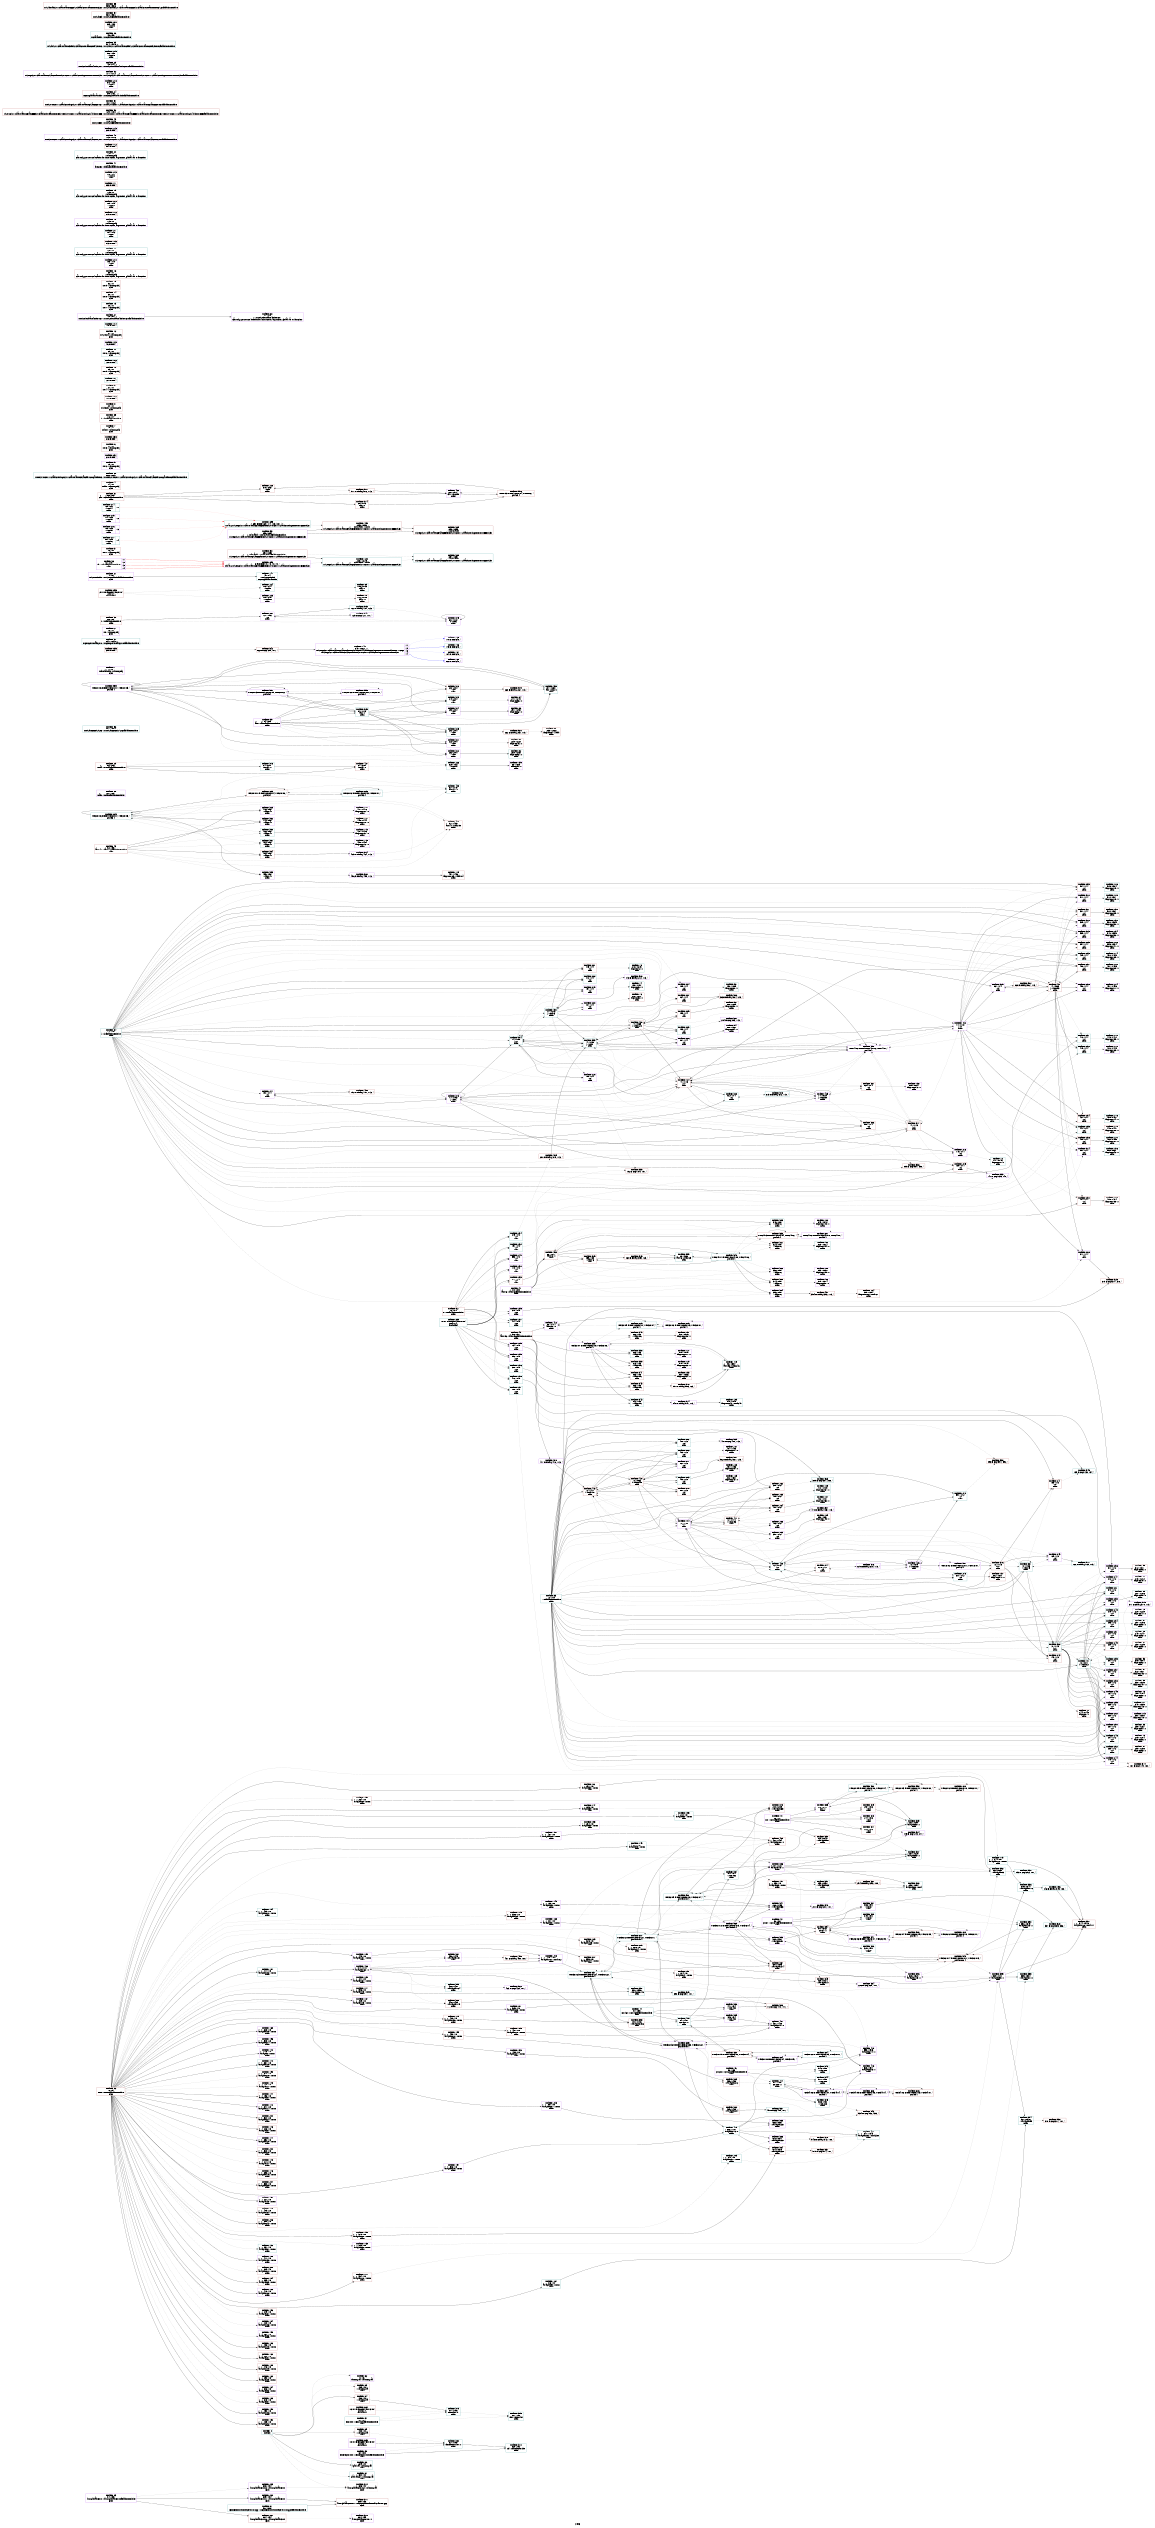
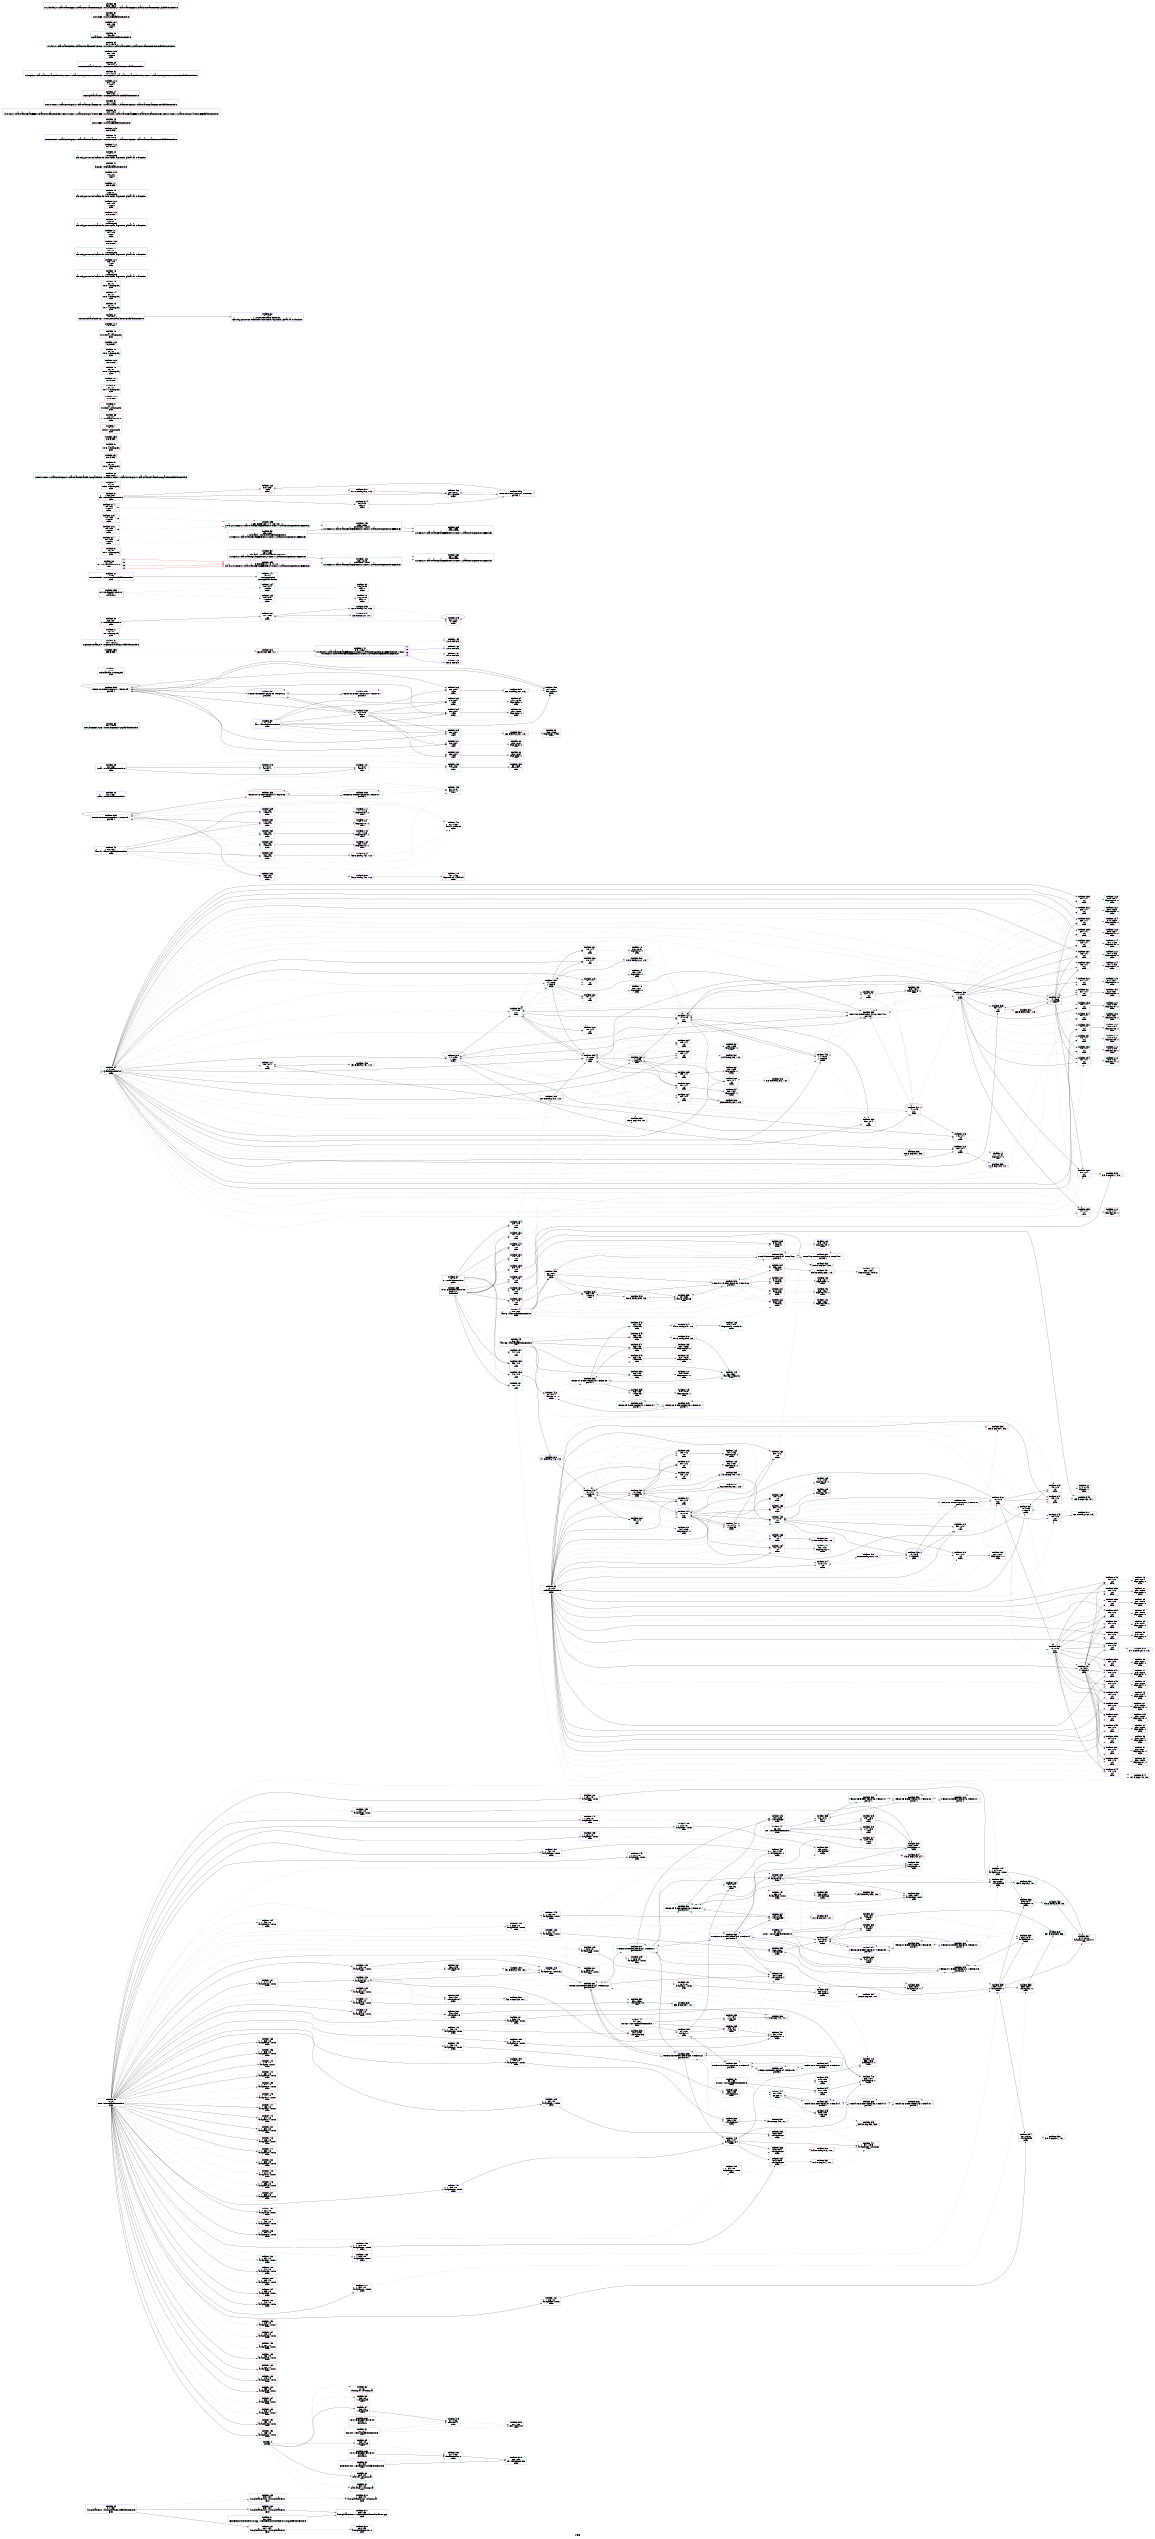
(658, 1463) -> (682, 1485)
